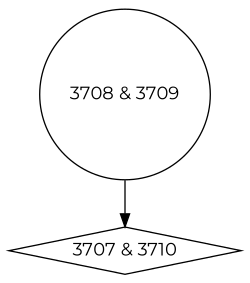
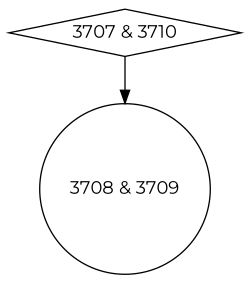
(125, 197) -> (125, 73)
